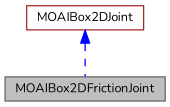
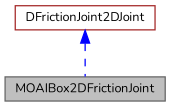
(85, 18) -> (85, 18)
